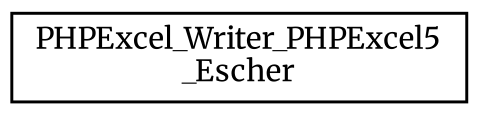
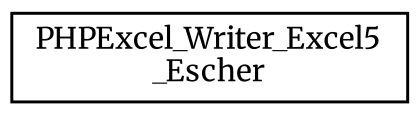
(239, 58) -> (210, 58)
